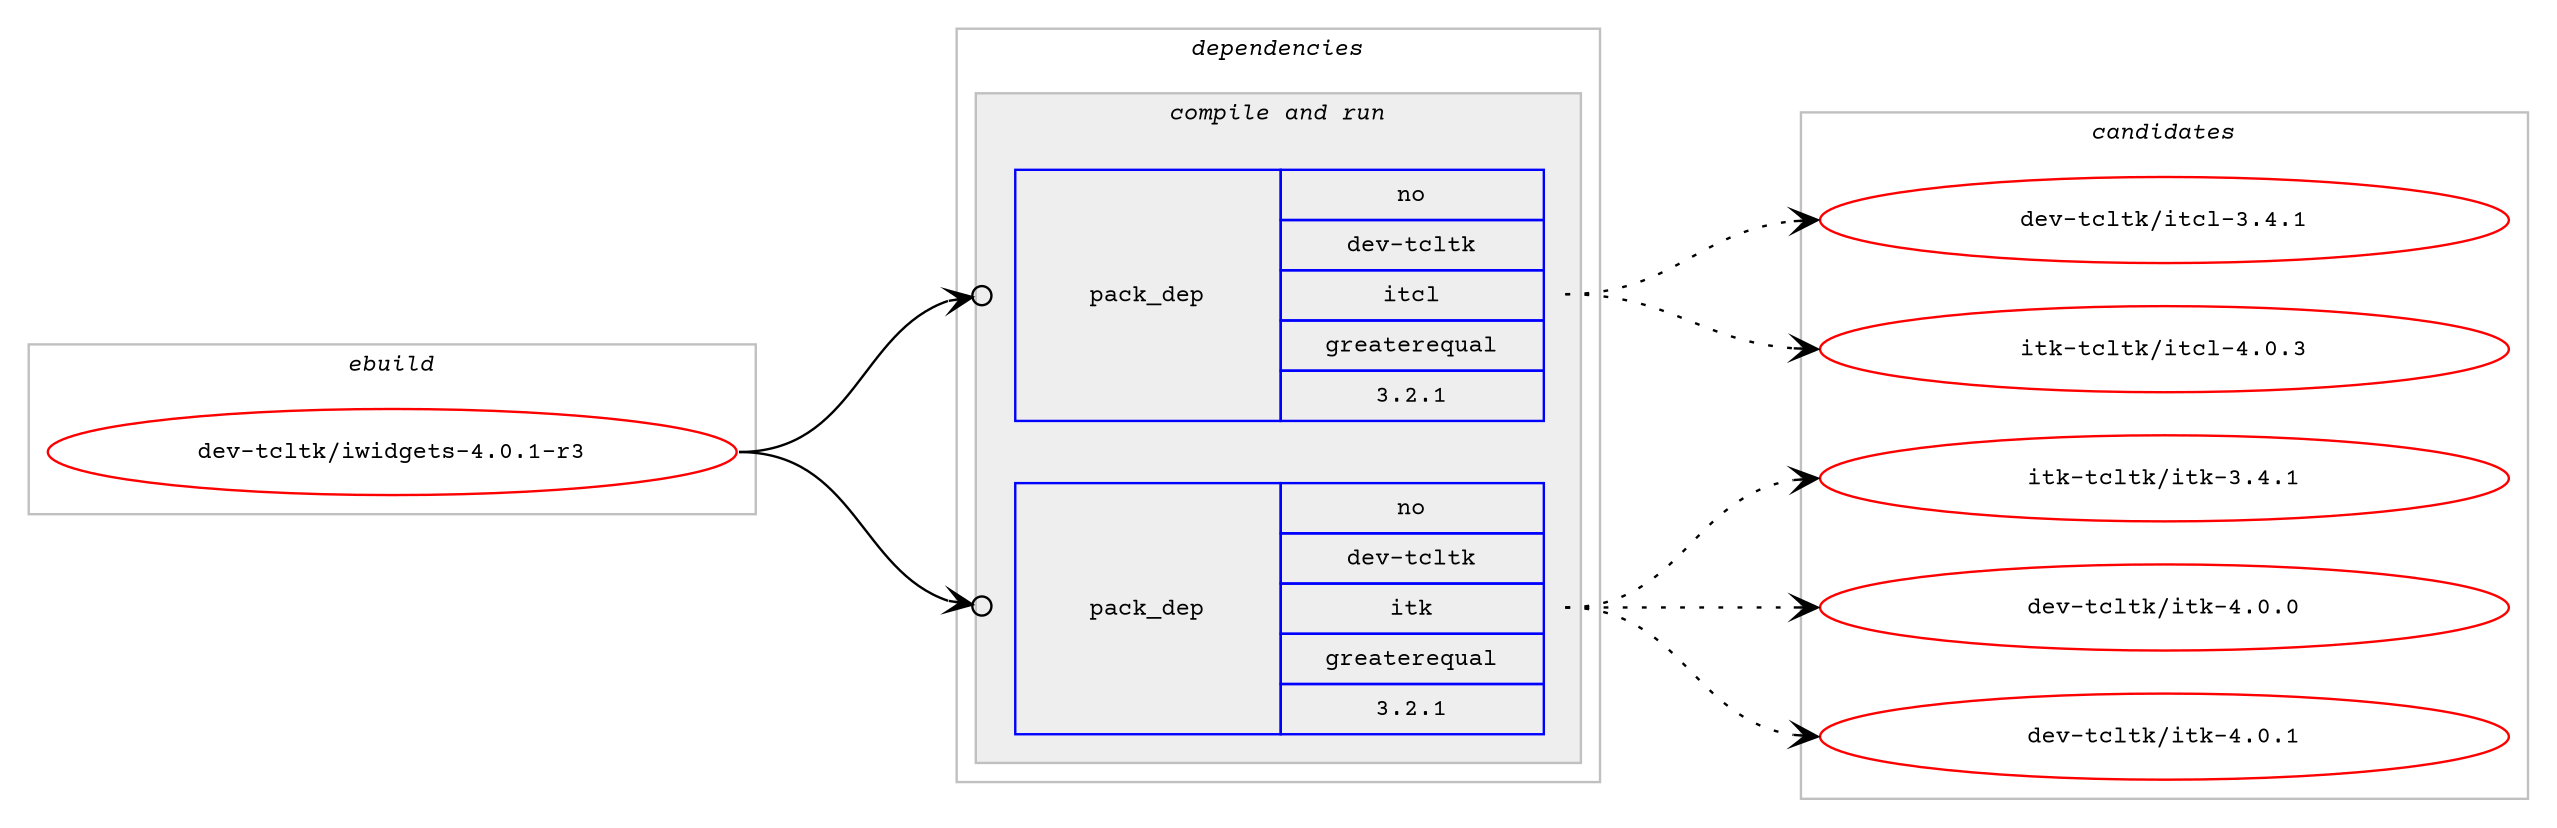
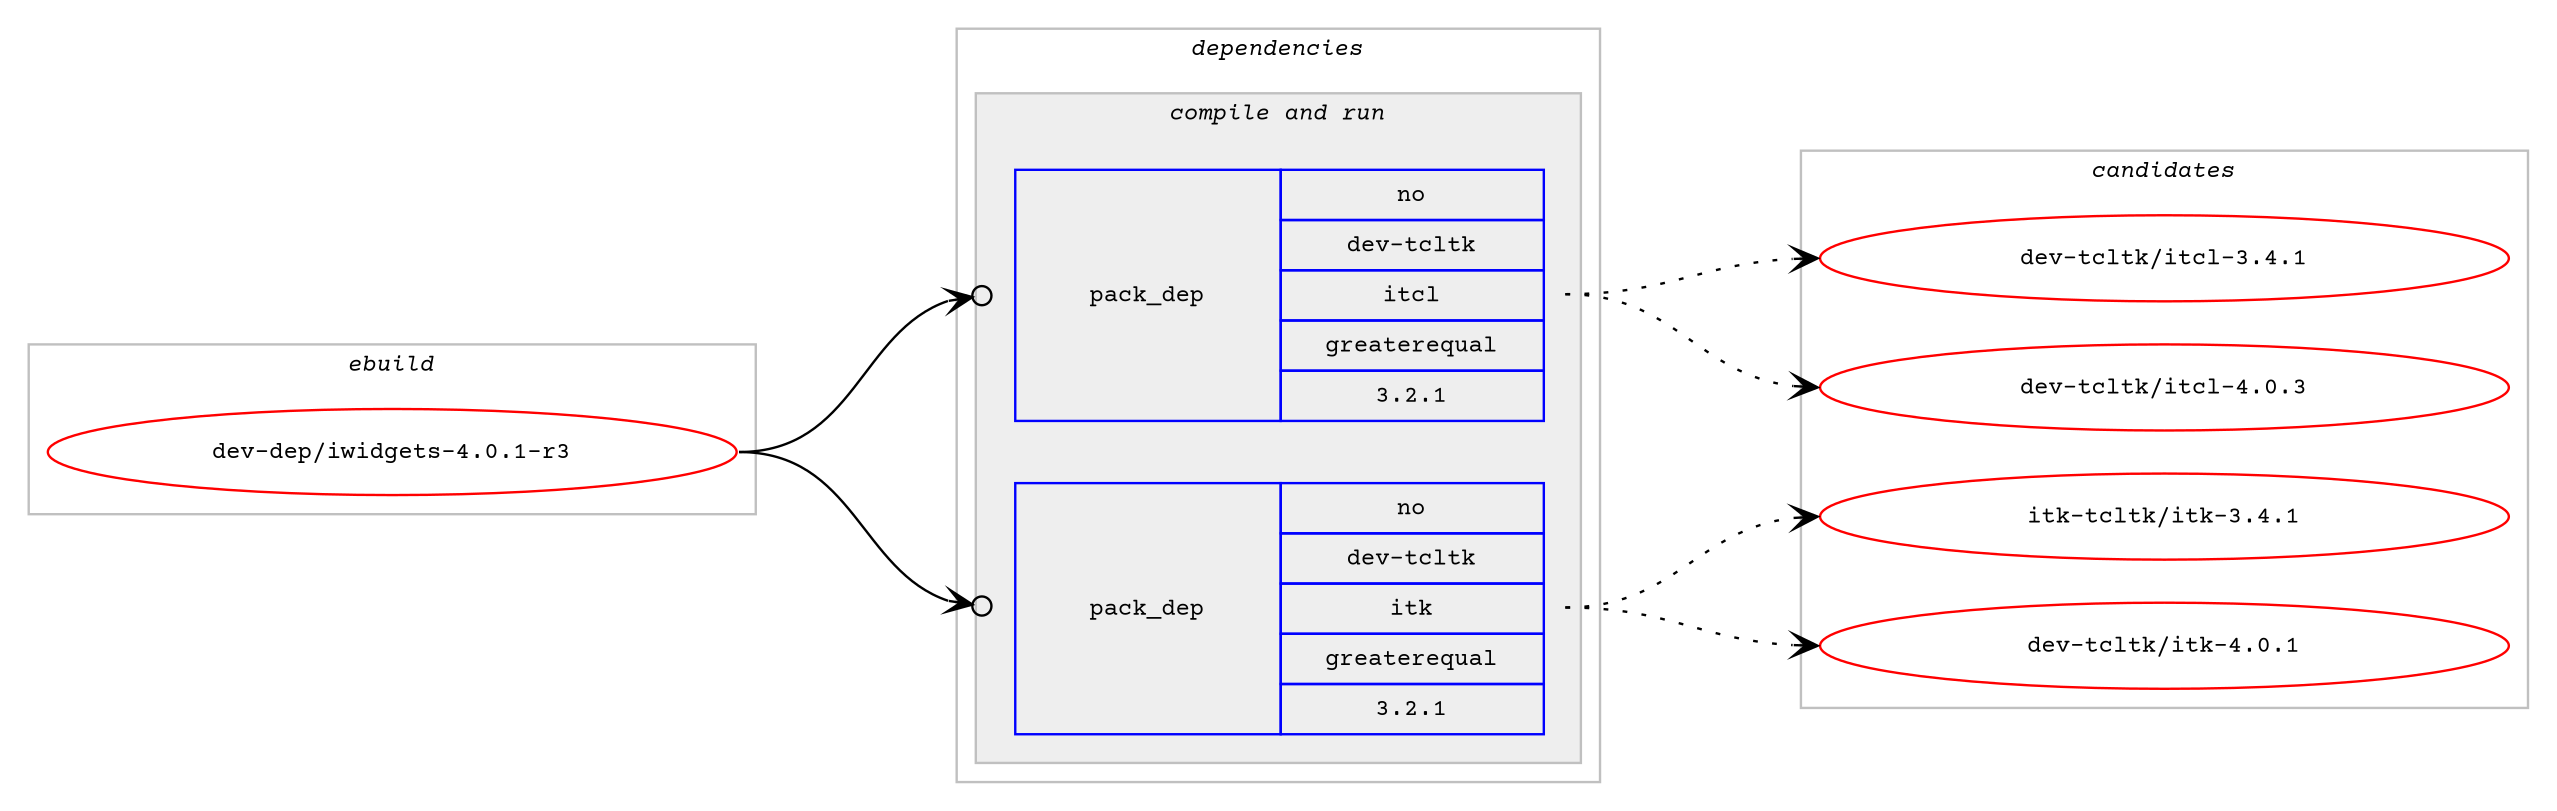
(2164, 349) -> (2164, 387)
(392, 452) -> (392, 452)
(2164, 607) -> none
